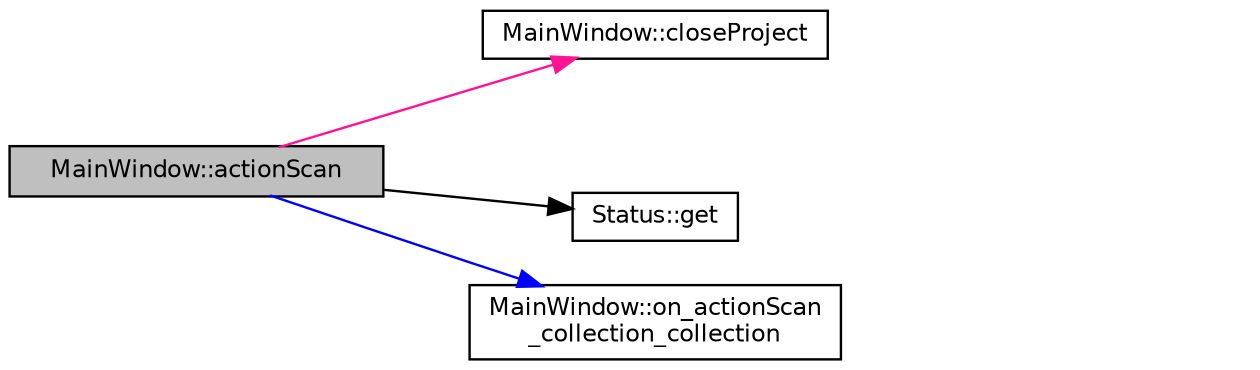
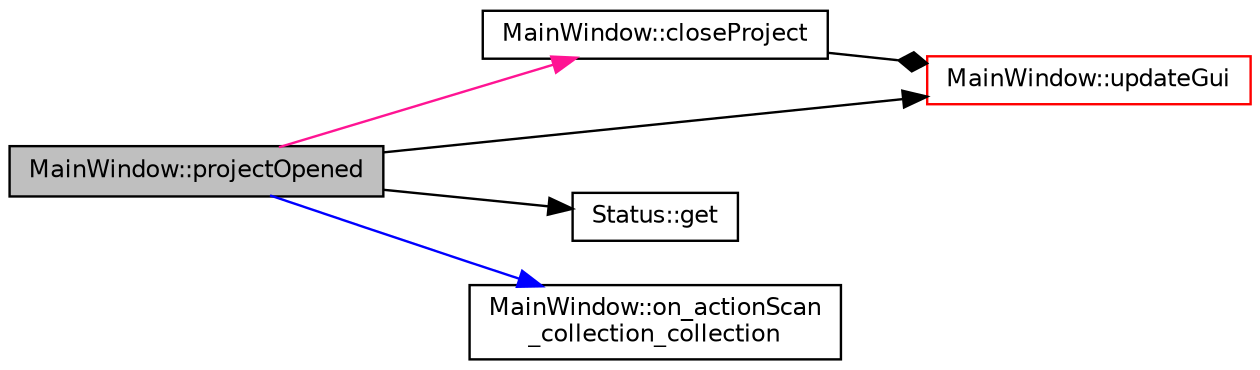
none -> (1089, 80)
(196, 171) -> (196, 171)
